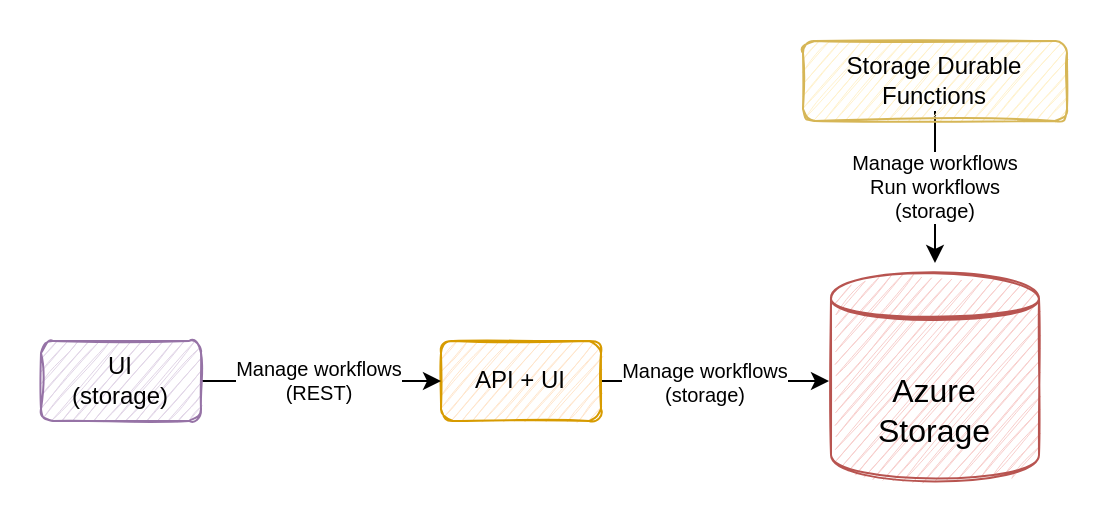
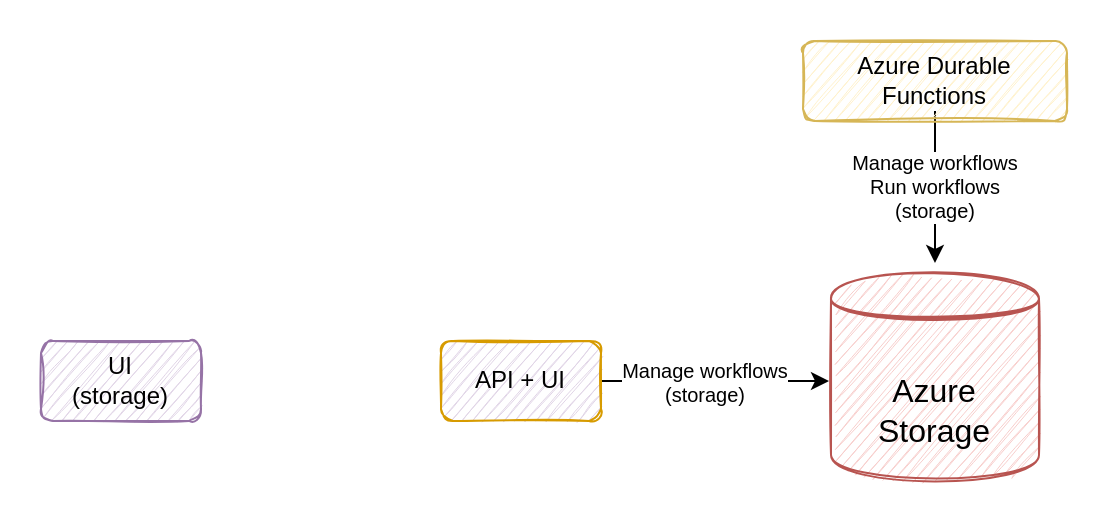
(935, 81) -> (935, 81)
(220, 381) -> none
(521, 381) -> (521, 381)
